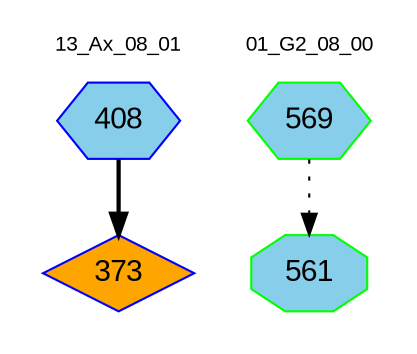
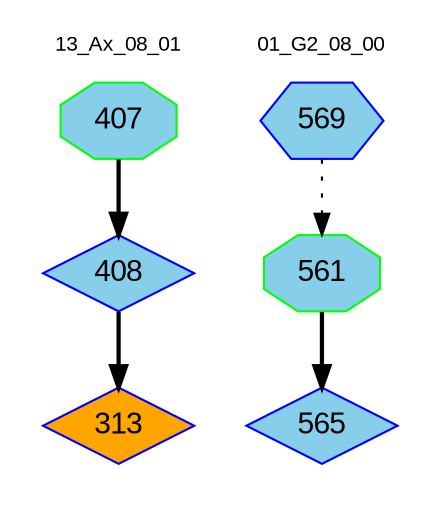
none -> (119, 121)
(119, 121) -> (119, 273)
(309, 121) -> (322, 121)
(119, 273) -> (119, 426)
none -> (322, 426)
